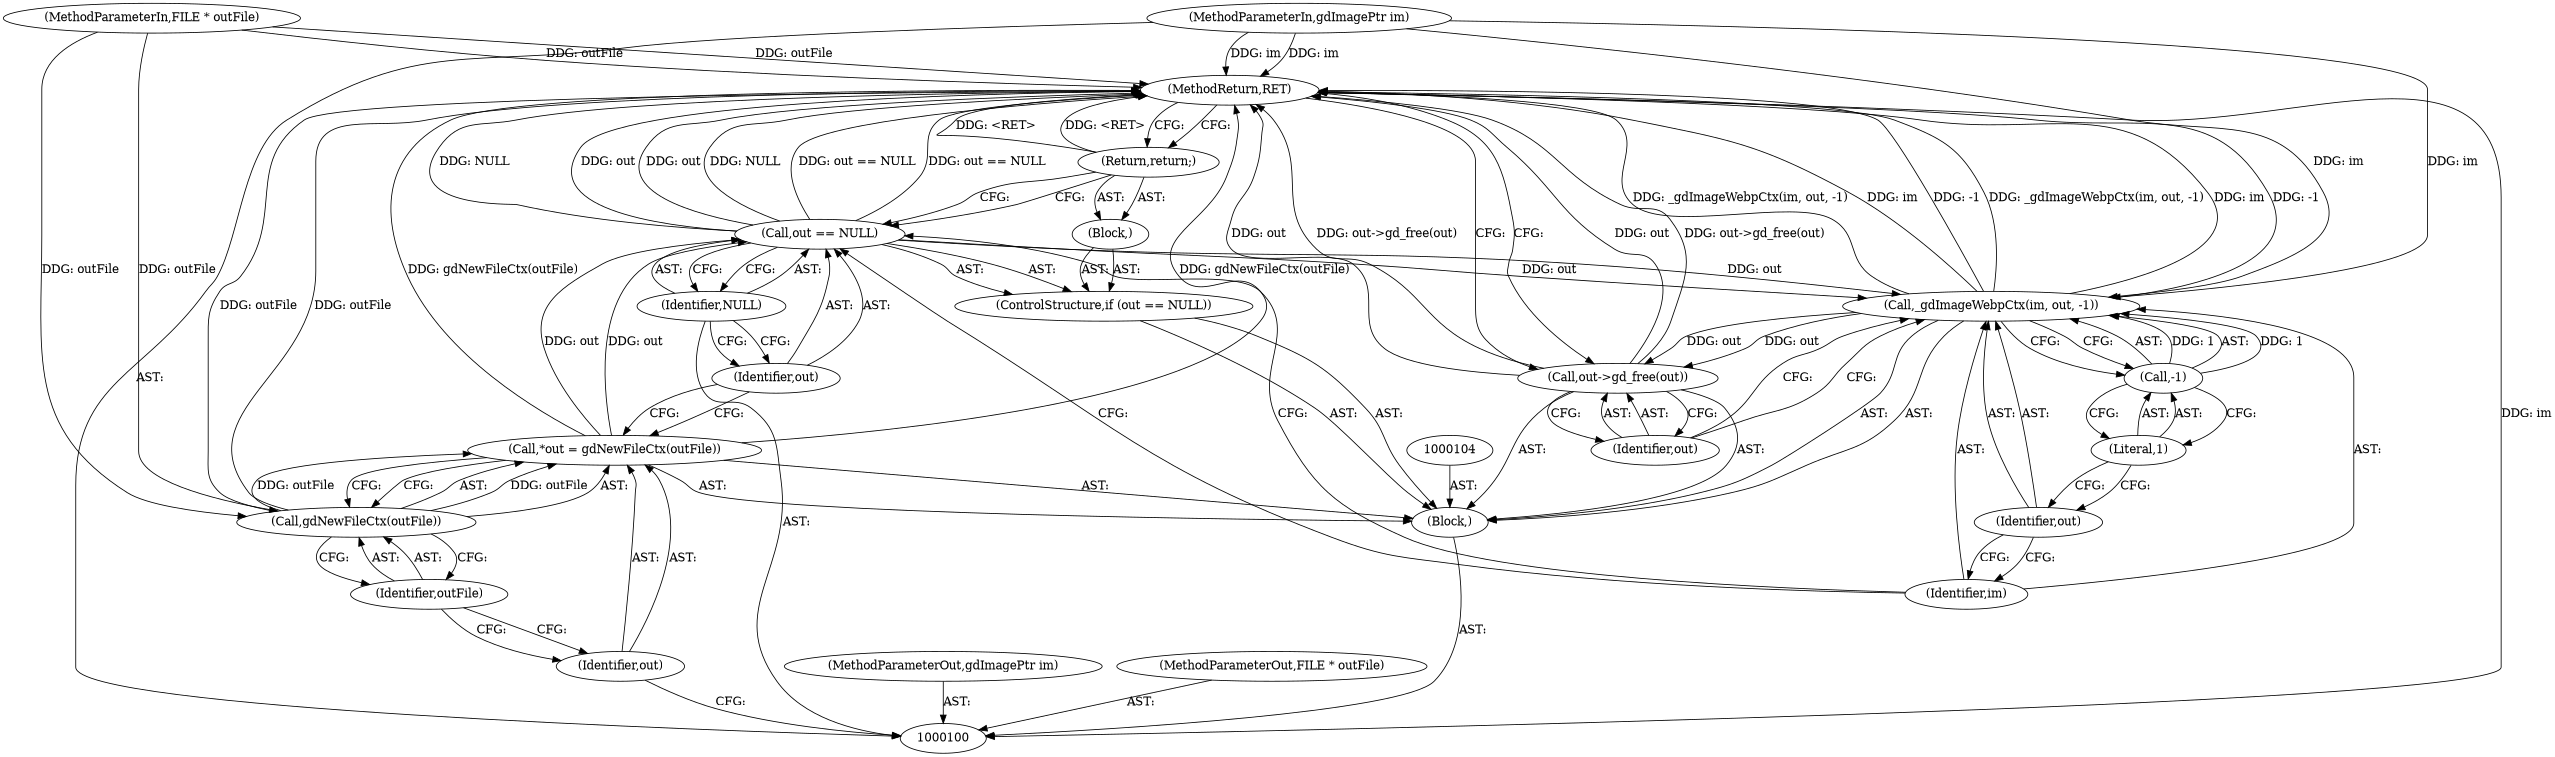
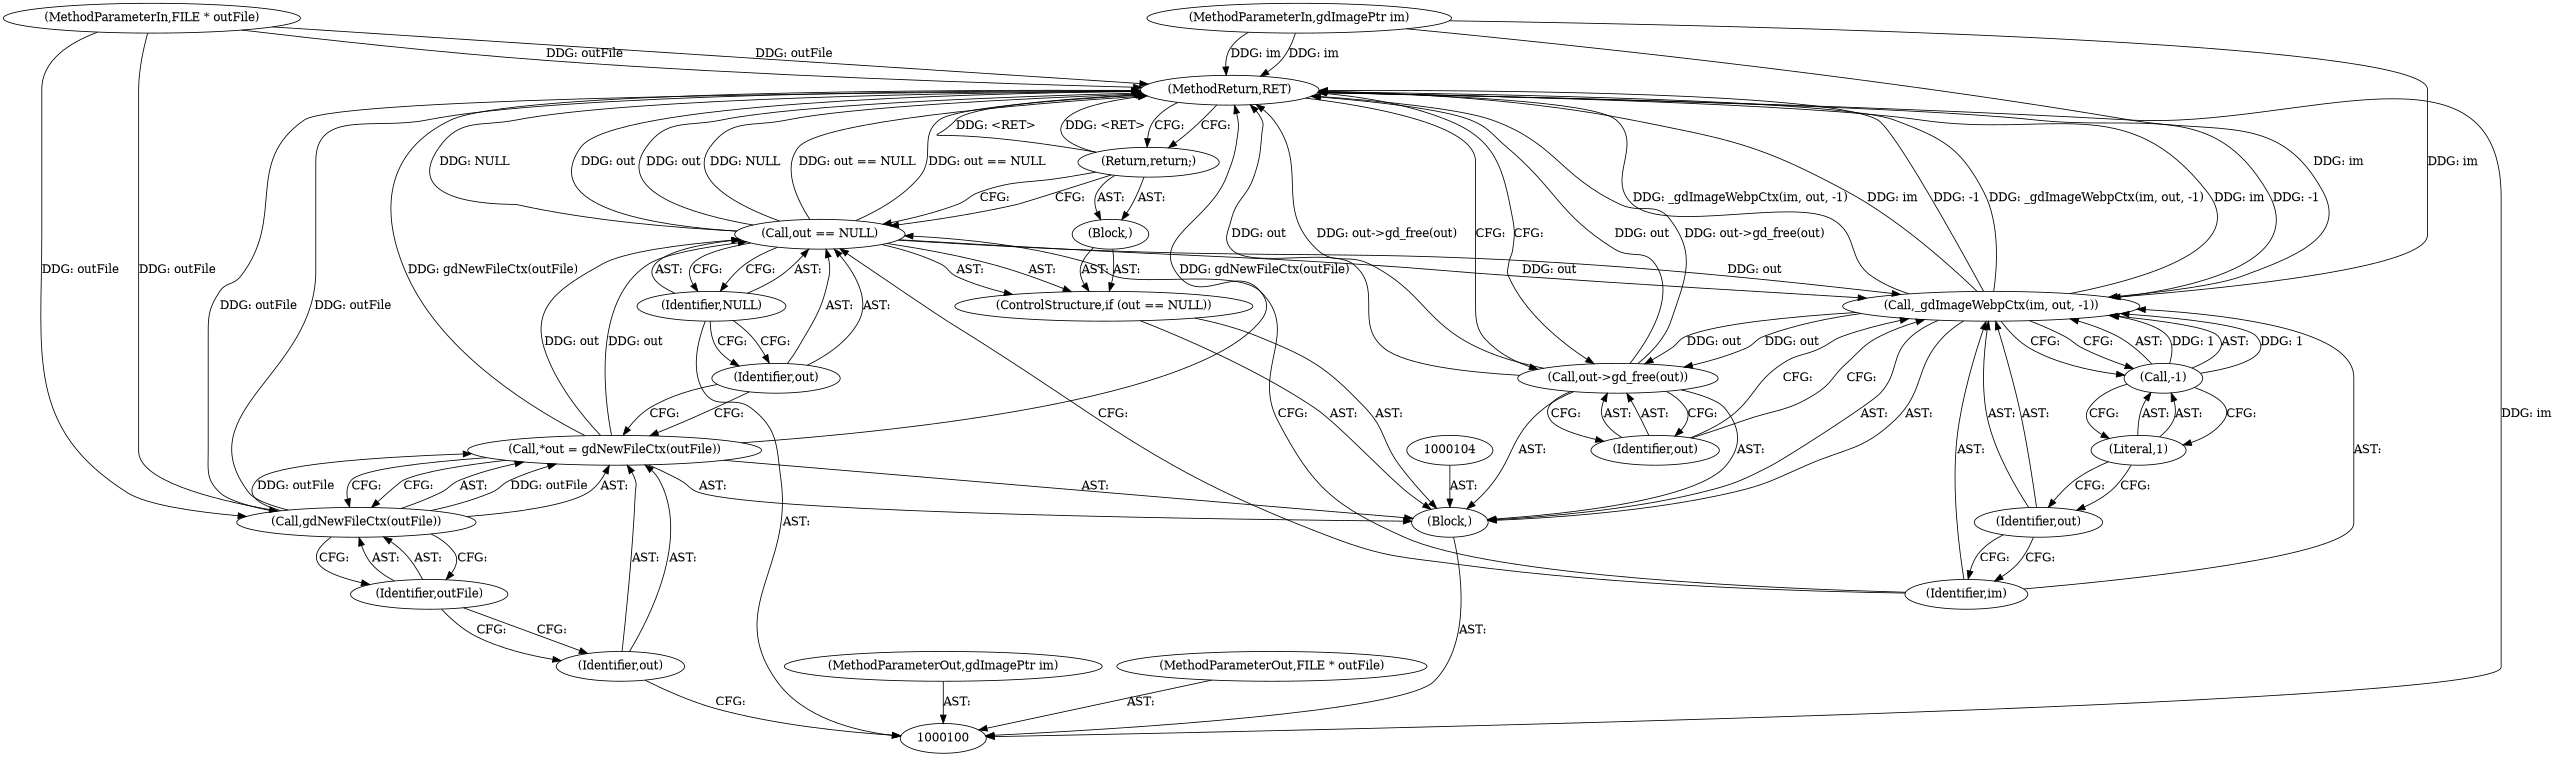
(147, 355) -> none
